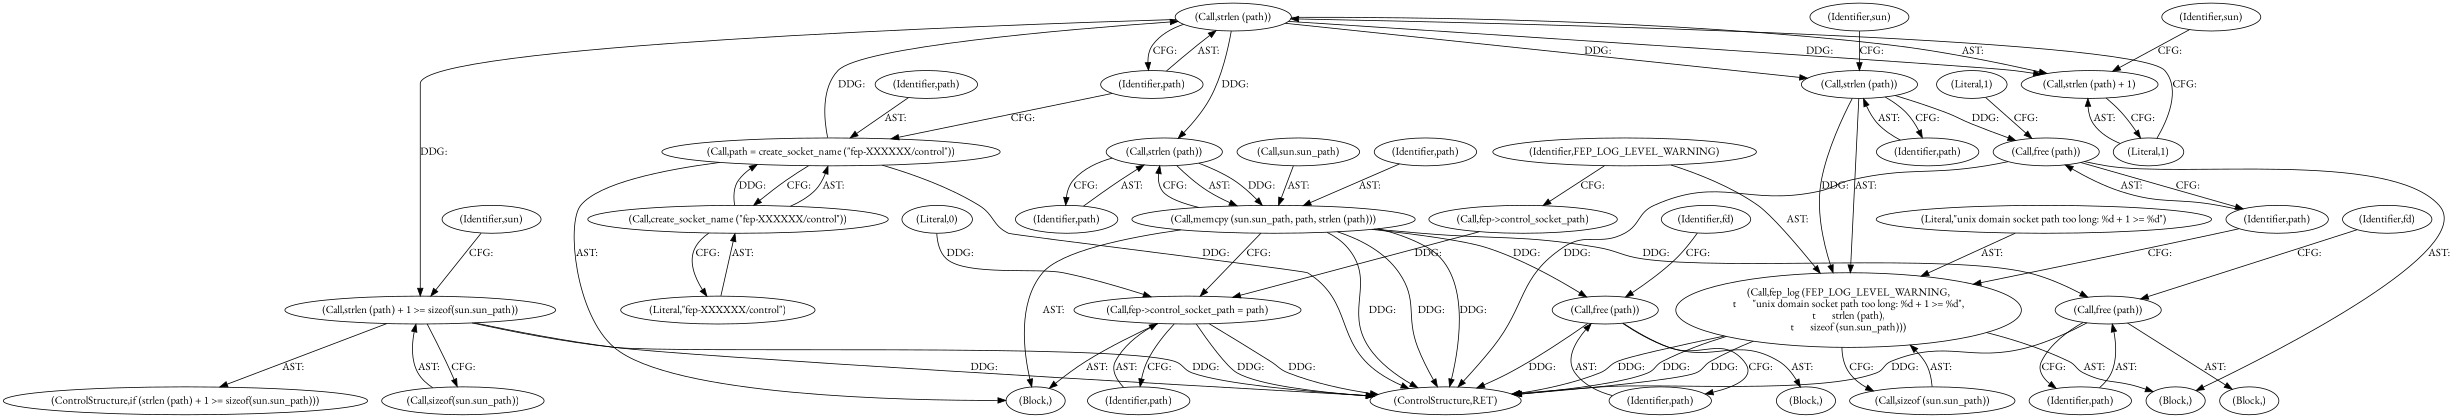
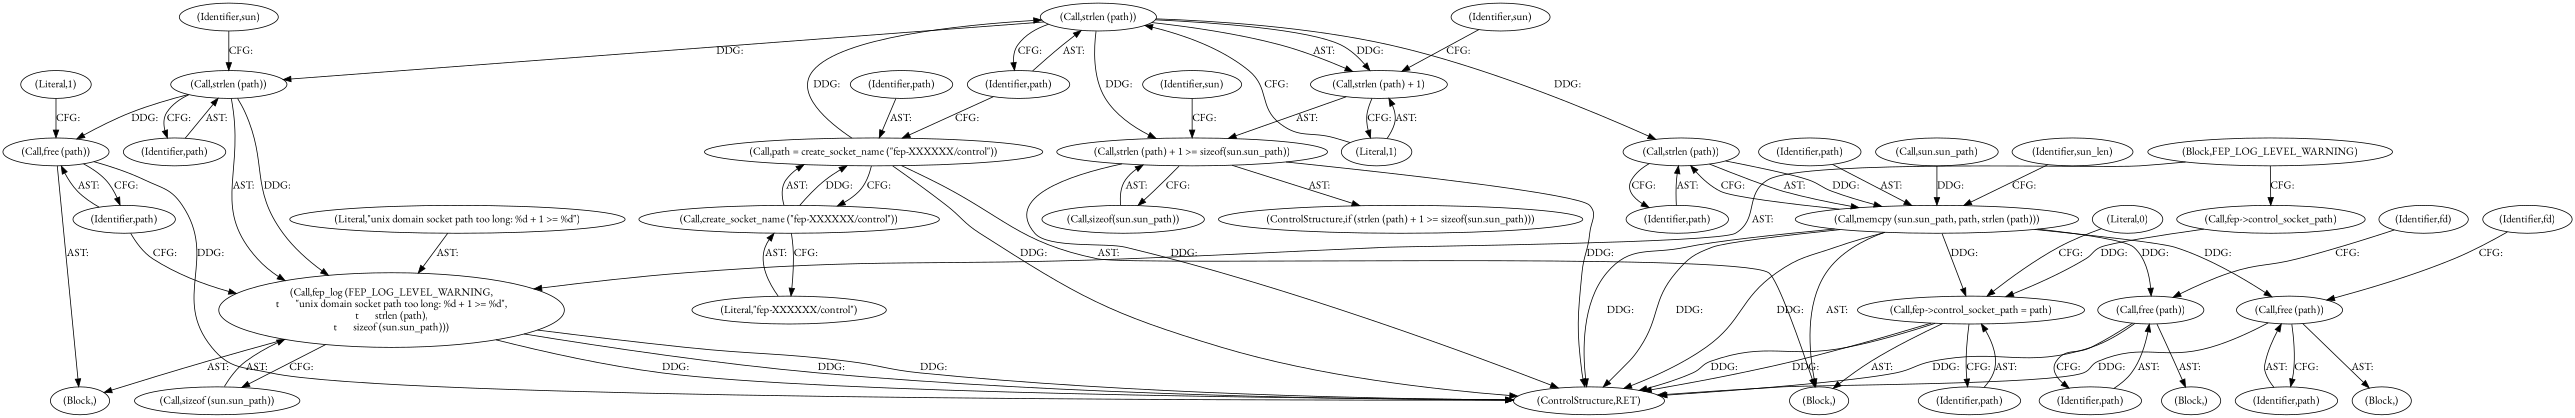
none -> (1291, 116)
(1625, 152) -> (2270, 152)
none -> (2073, 152)
(1300, 186) -> (1952, 186)
(962, 253) -> (2072, 253)
(1260, 253) -> (1966, 253)
